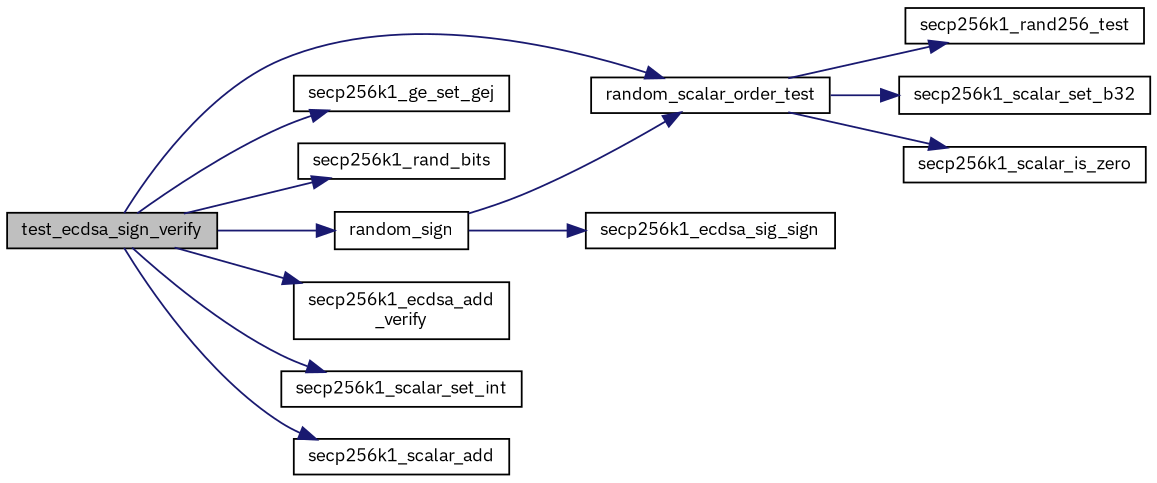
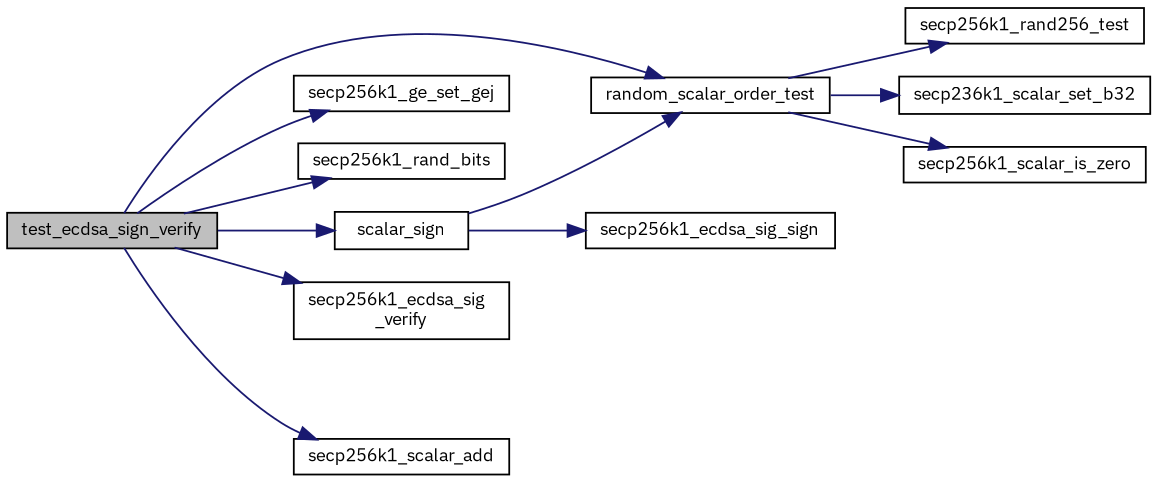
(1025, 95) -> (1025, 95)
(402, 231) -> (402, 231)
(402, 311) -> (402, 311)
(402, 389) -> none
